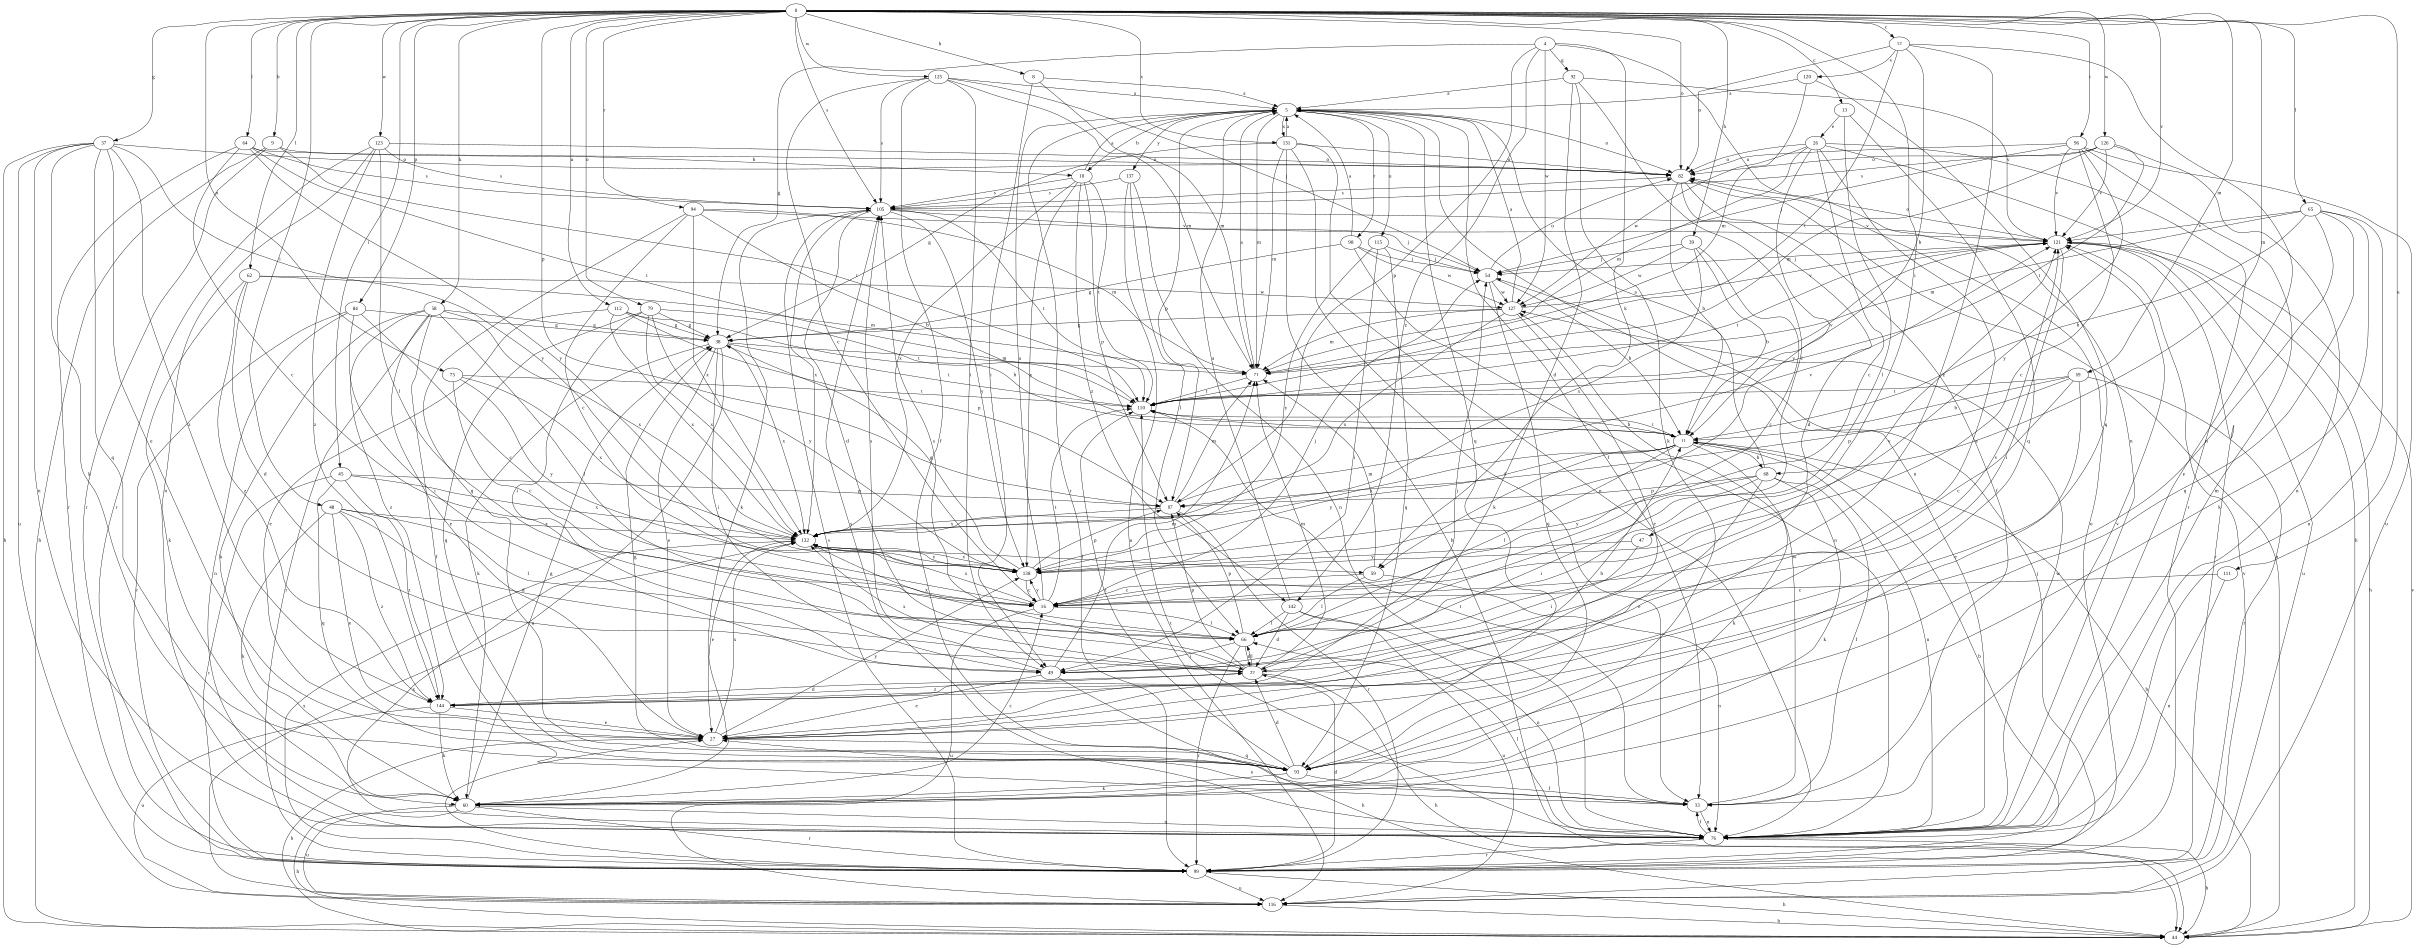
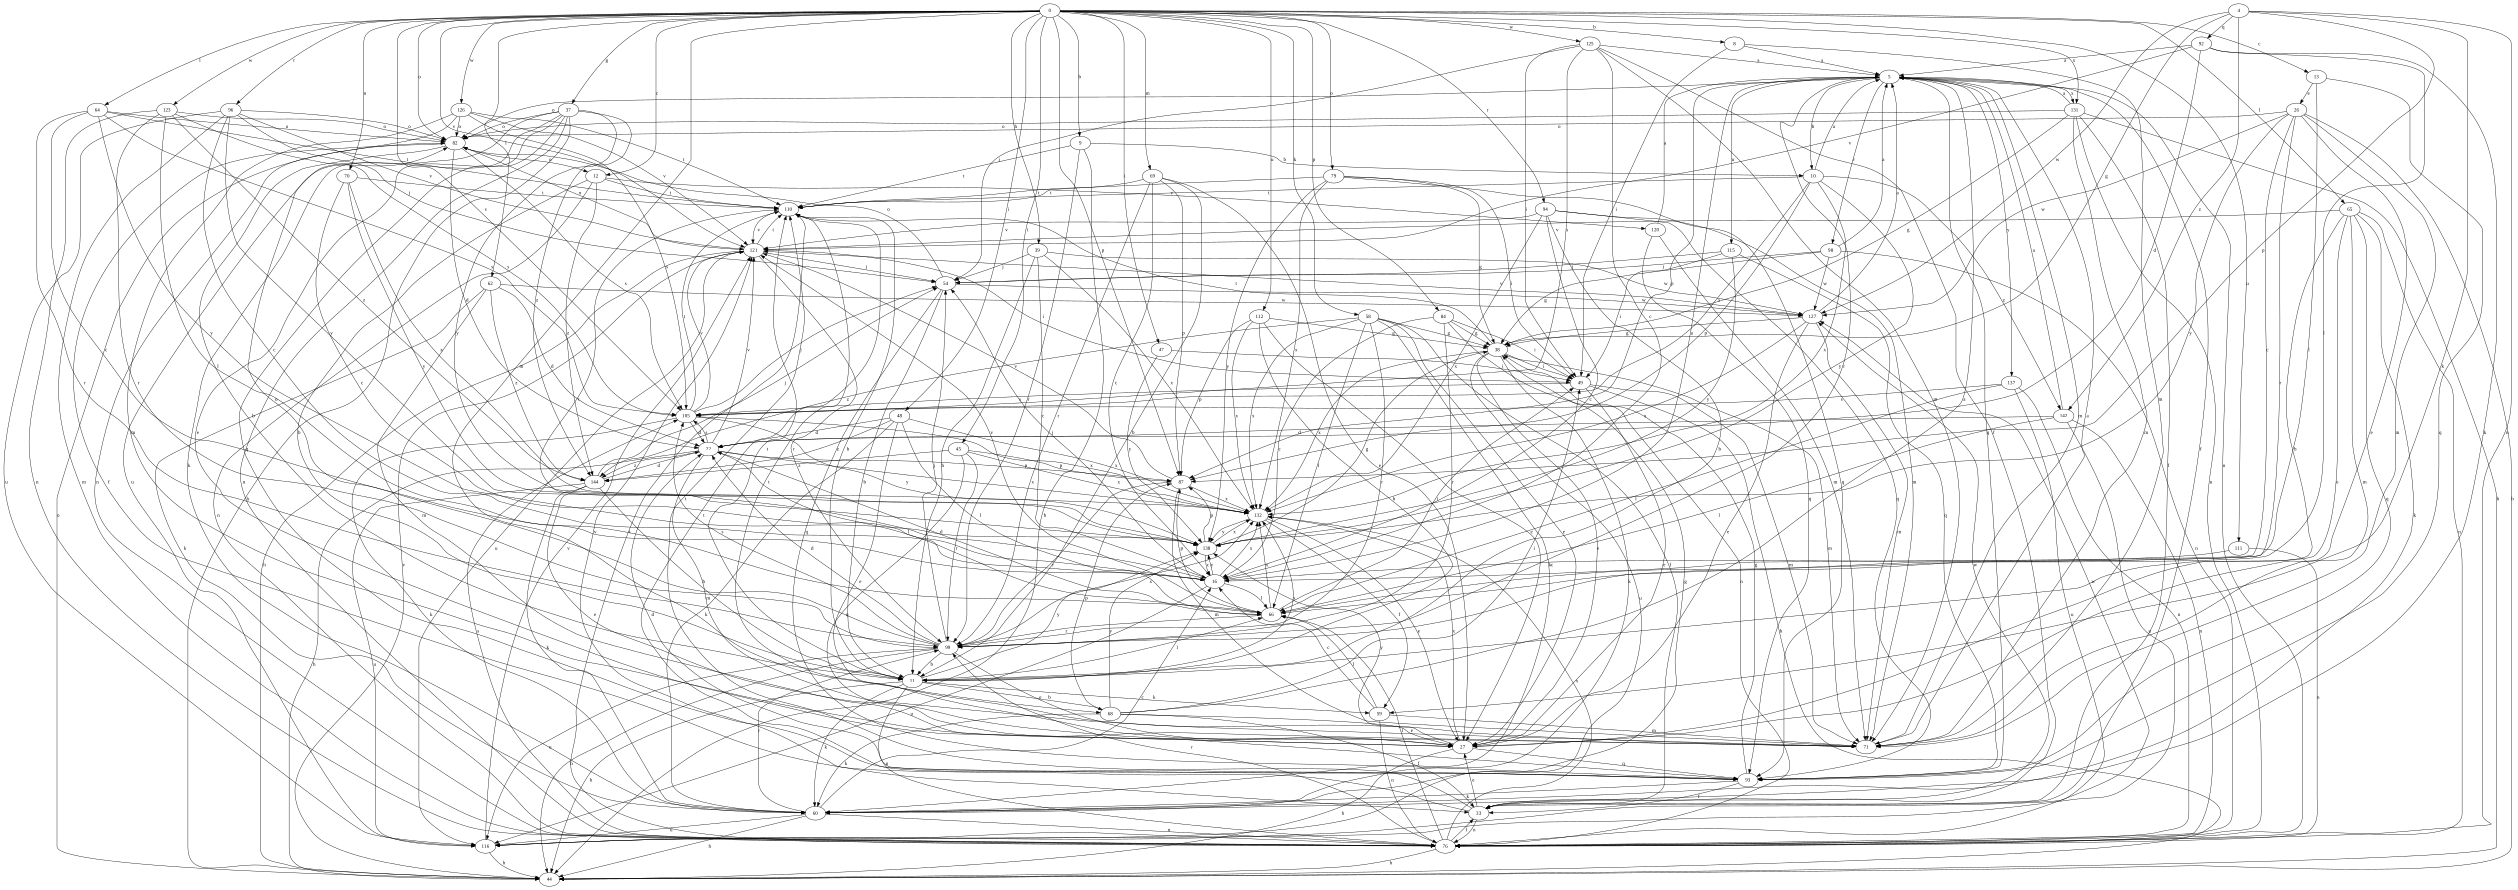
(1756, 78) -> (530, 160)
(452, 375) -> (347, 176)
